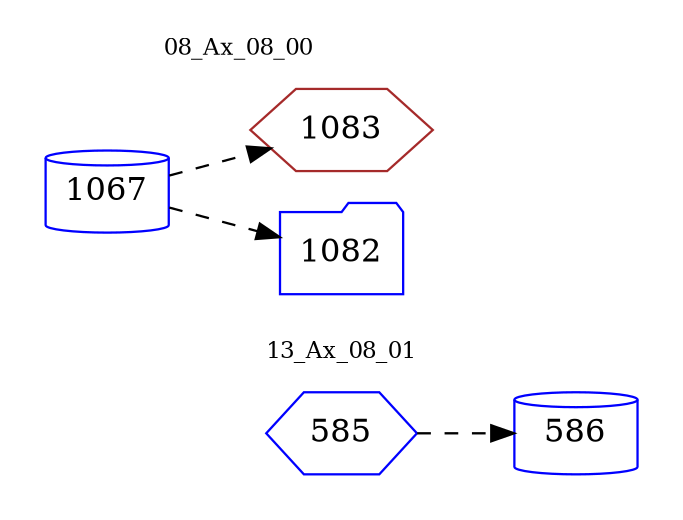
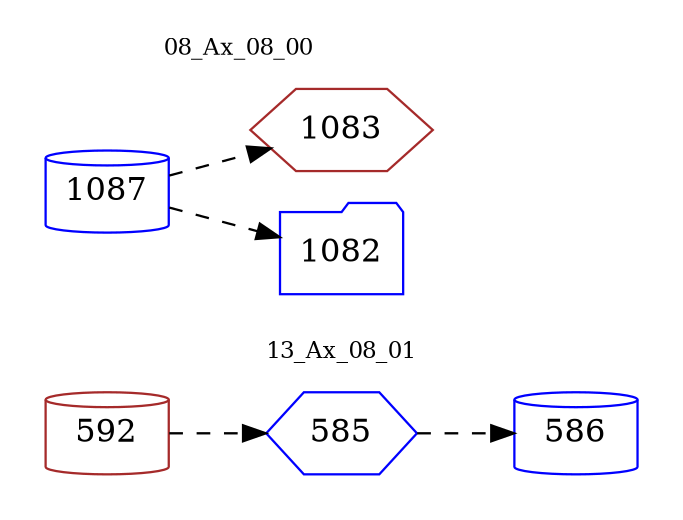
(107, 192) -> (107, 192)
none -> (107, 433)
